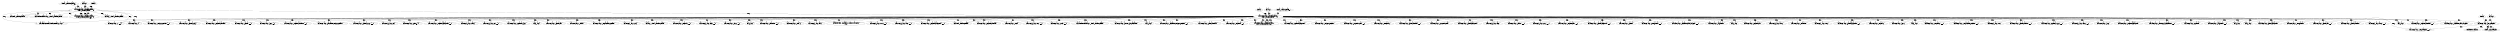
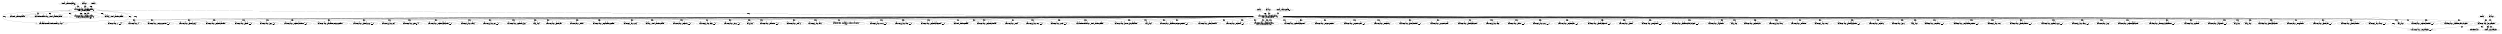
(2472, 30) -> (2474, 30)
